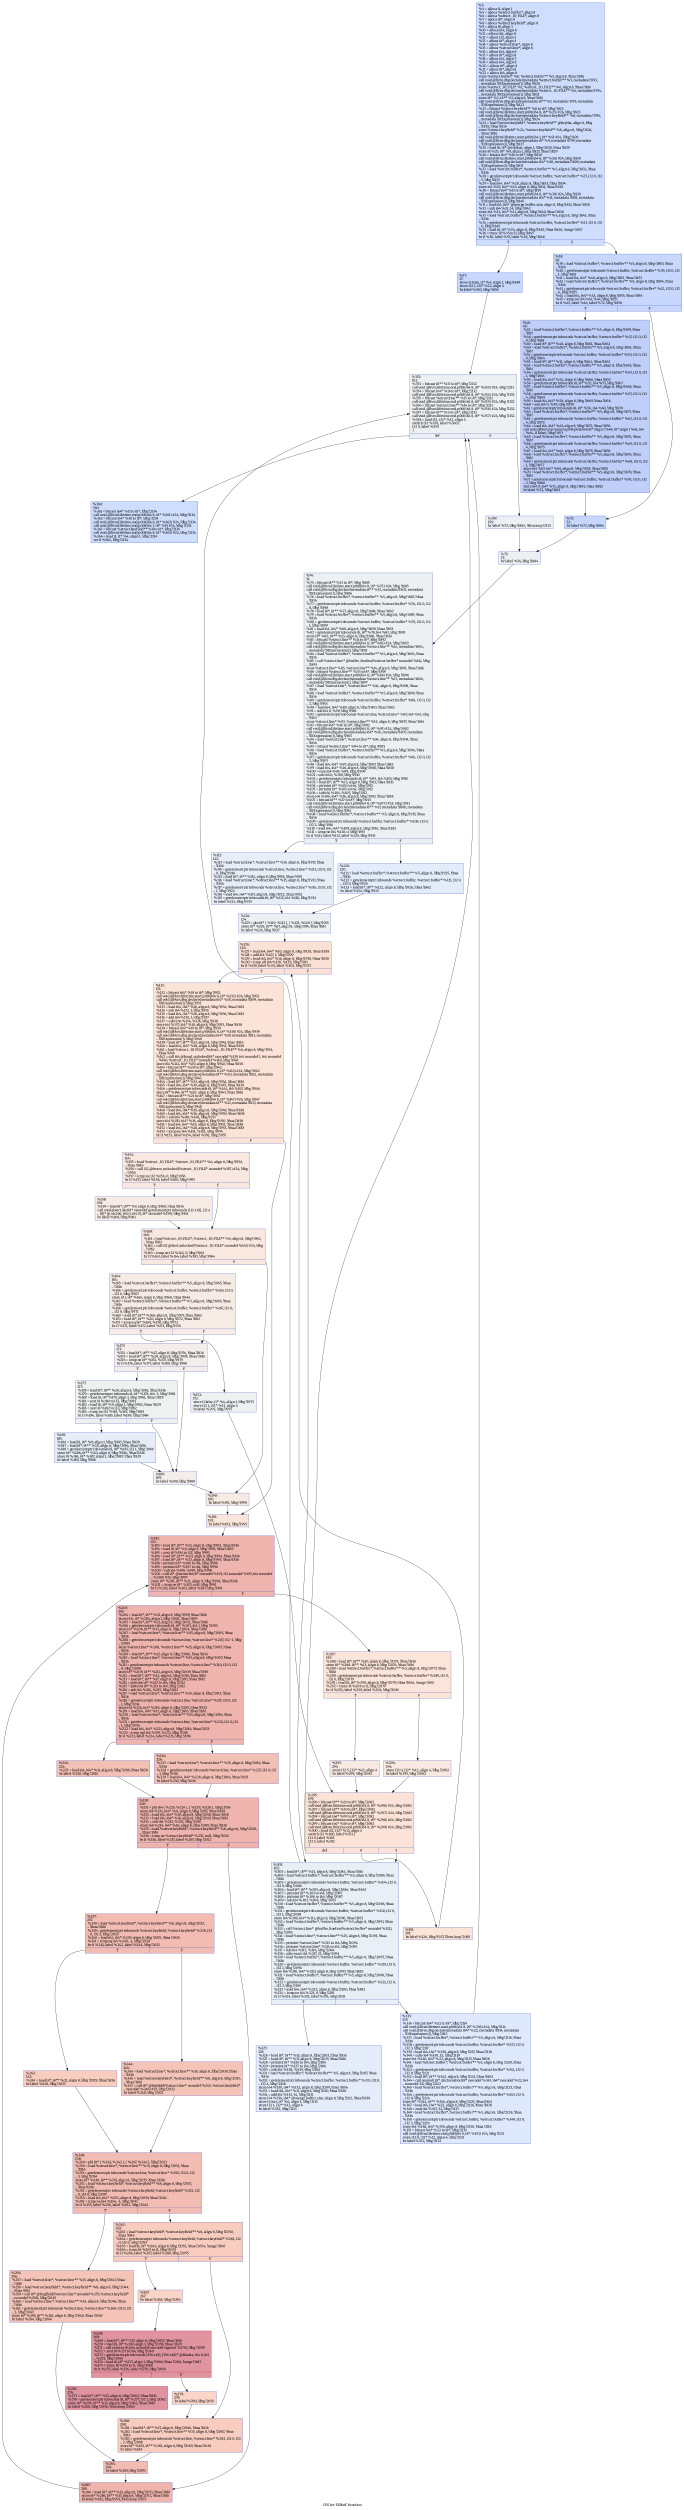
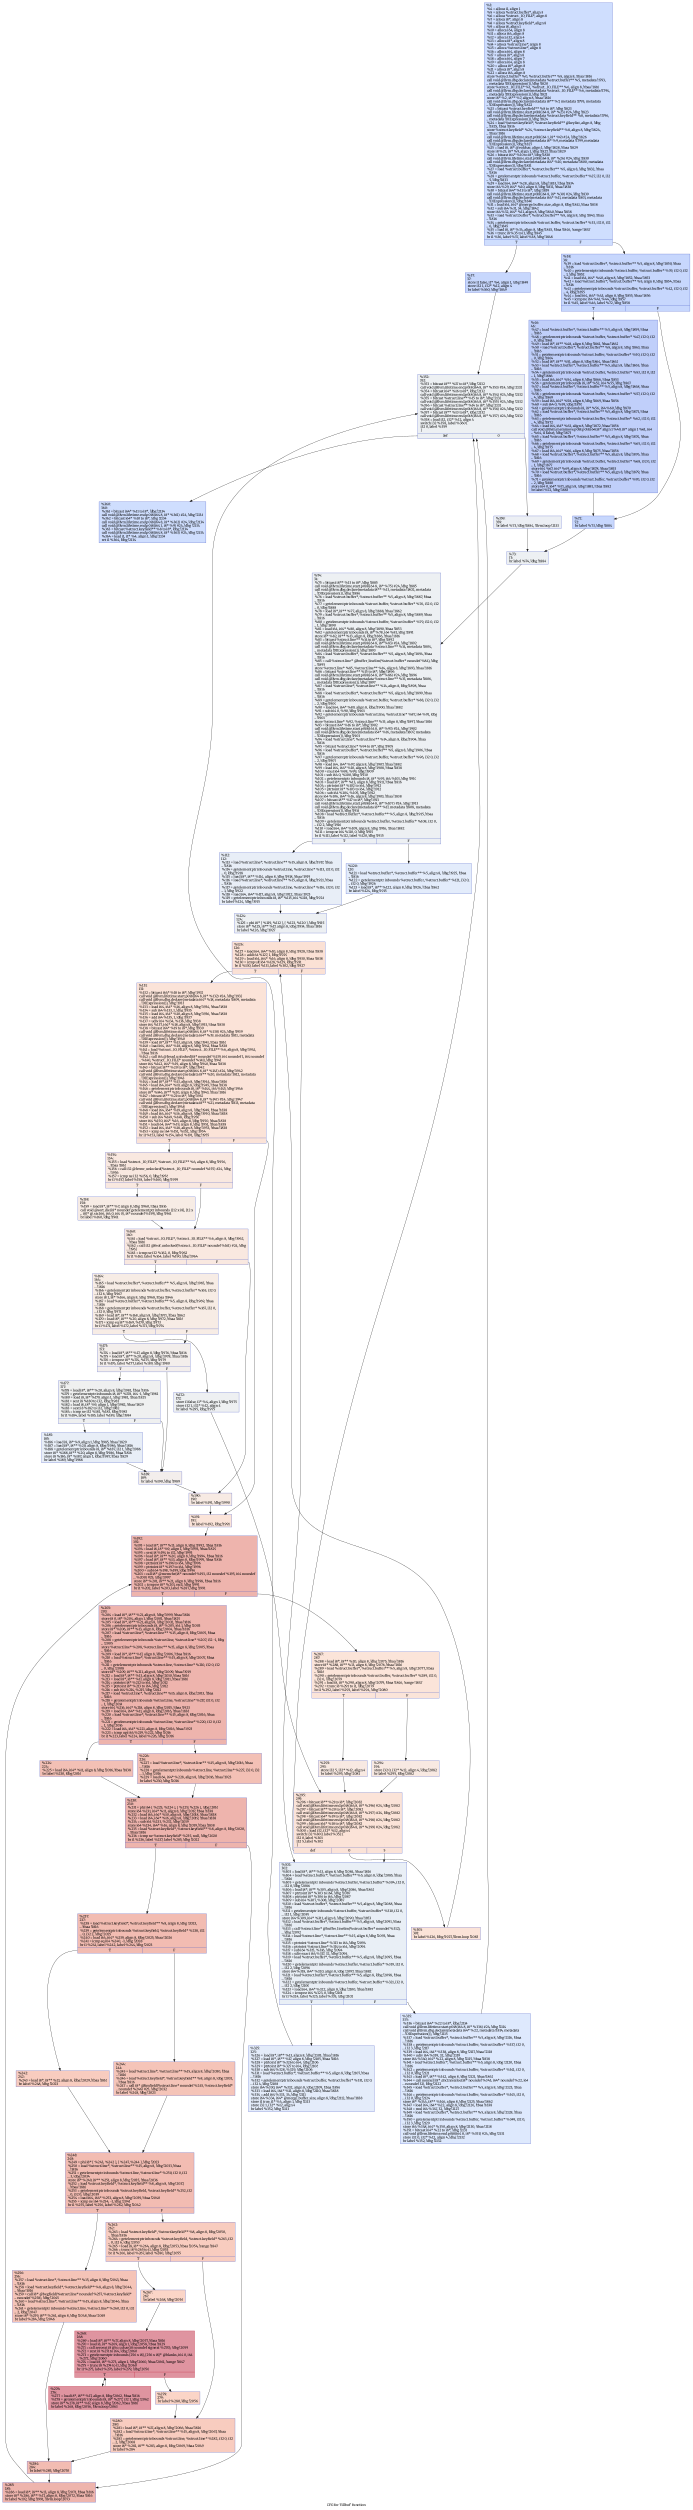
(293, 1050) -> (274, 1146)
(194, 2401) -> (178, 2401)
